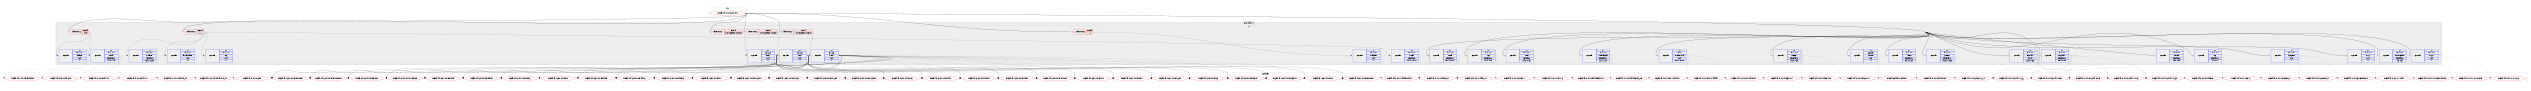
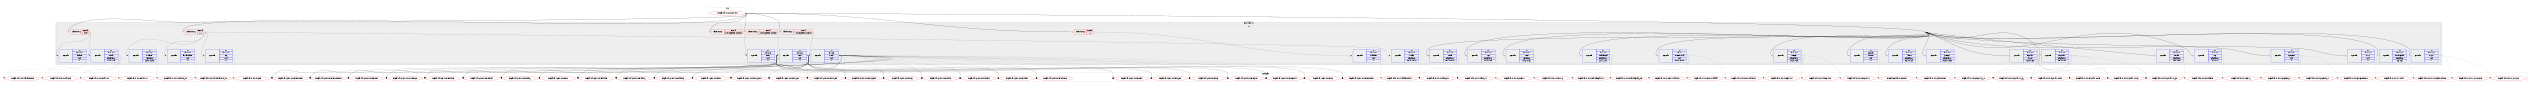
(1094, 78) -> none
